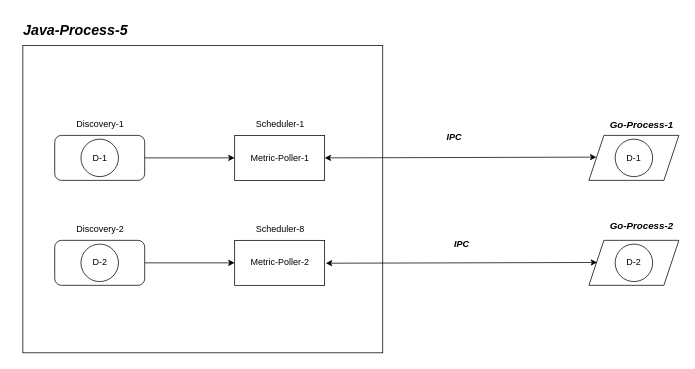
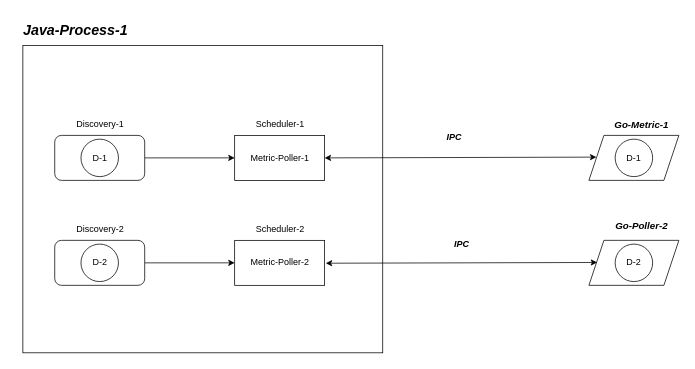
(76, 30) -> (76, 30)
(642, 124) -> (642, 124)
(642, 225) -> (642, 225)
(281, 229) -> (281, 229)
